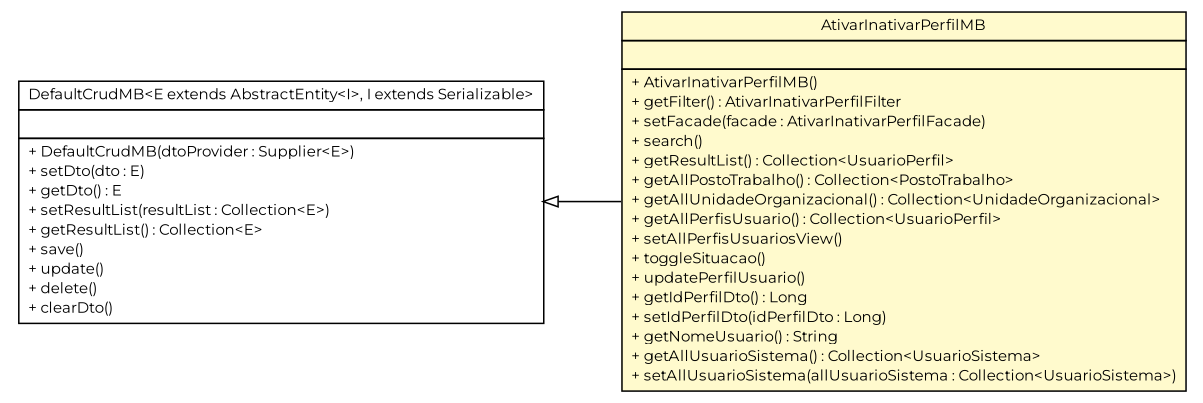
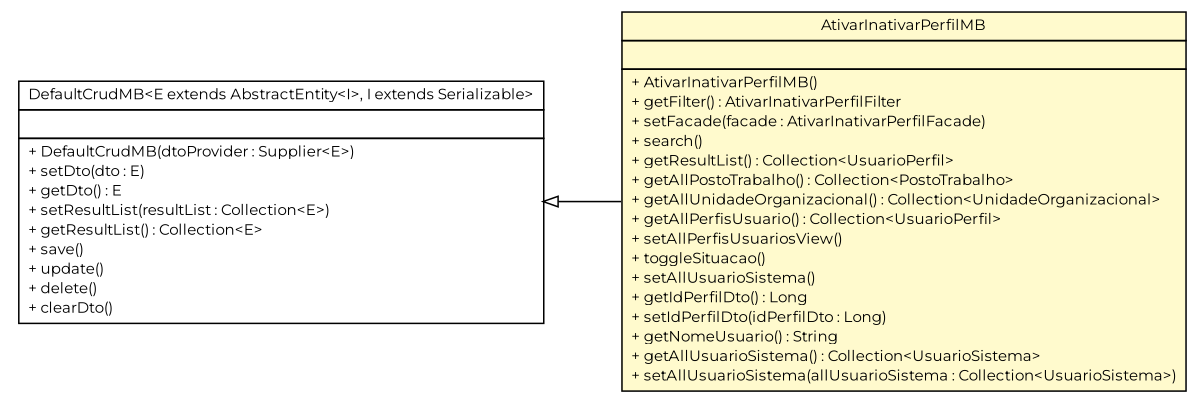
(719, 278) -> (724, 278)
